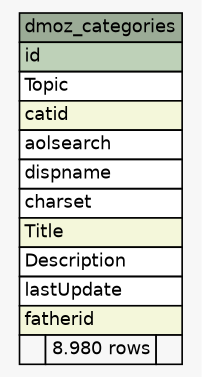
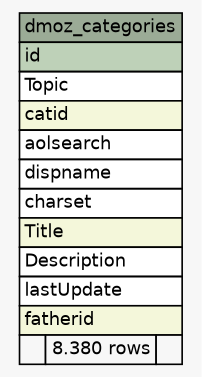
(102, 349) -> (102, 349)
